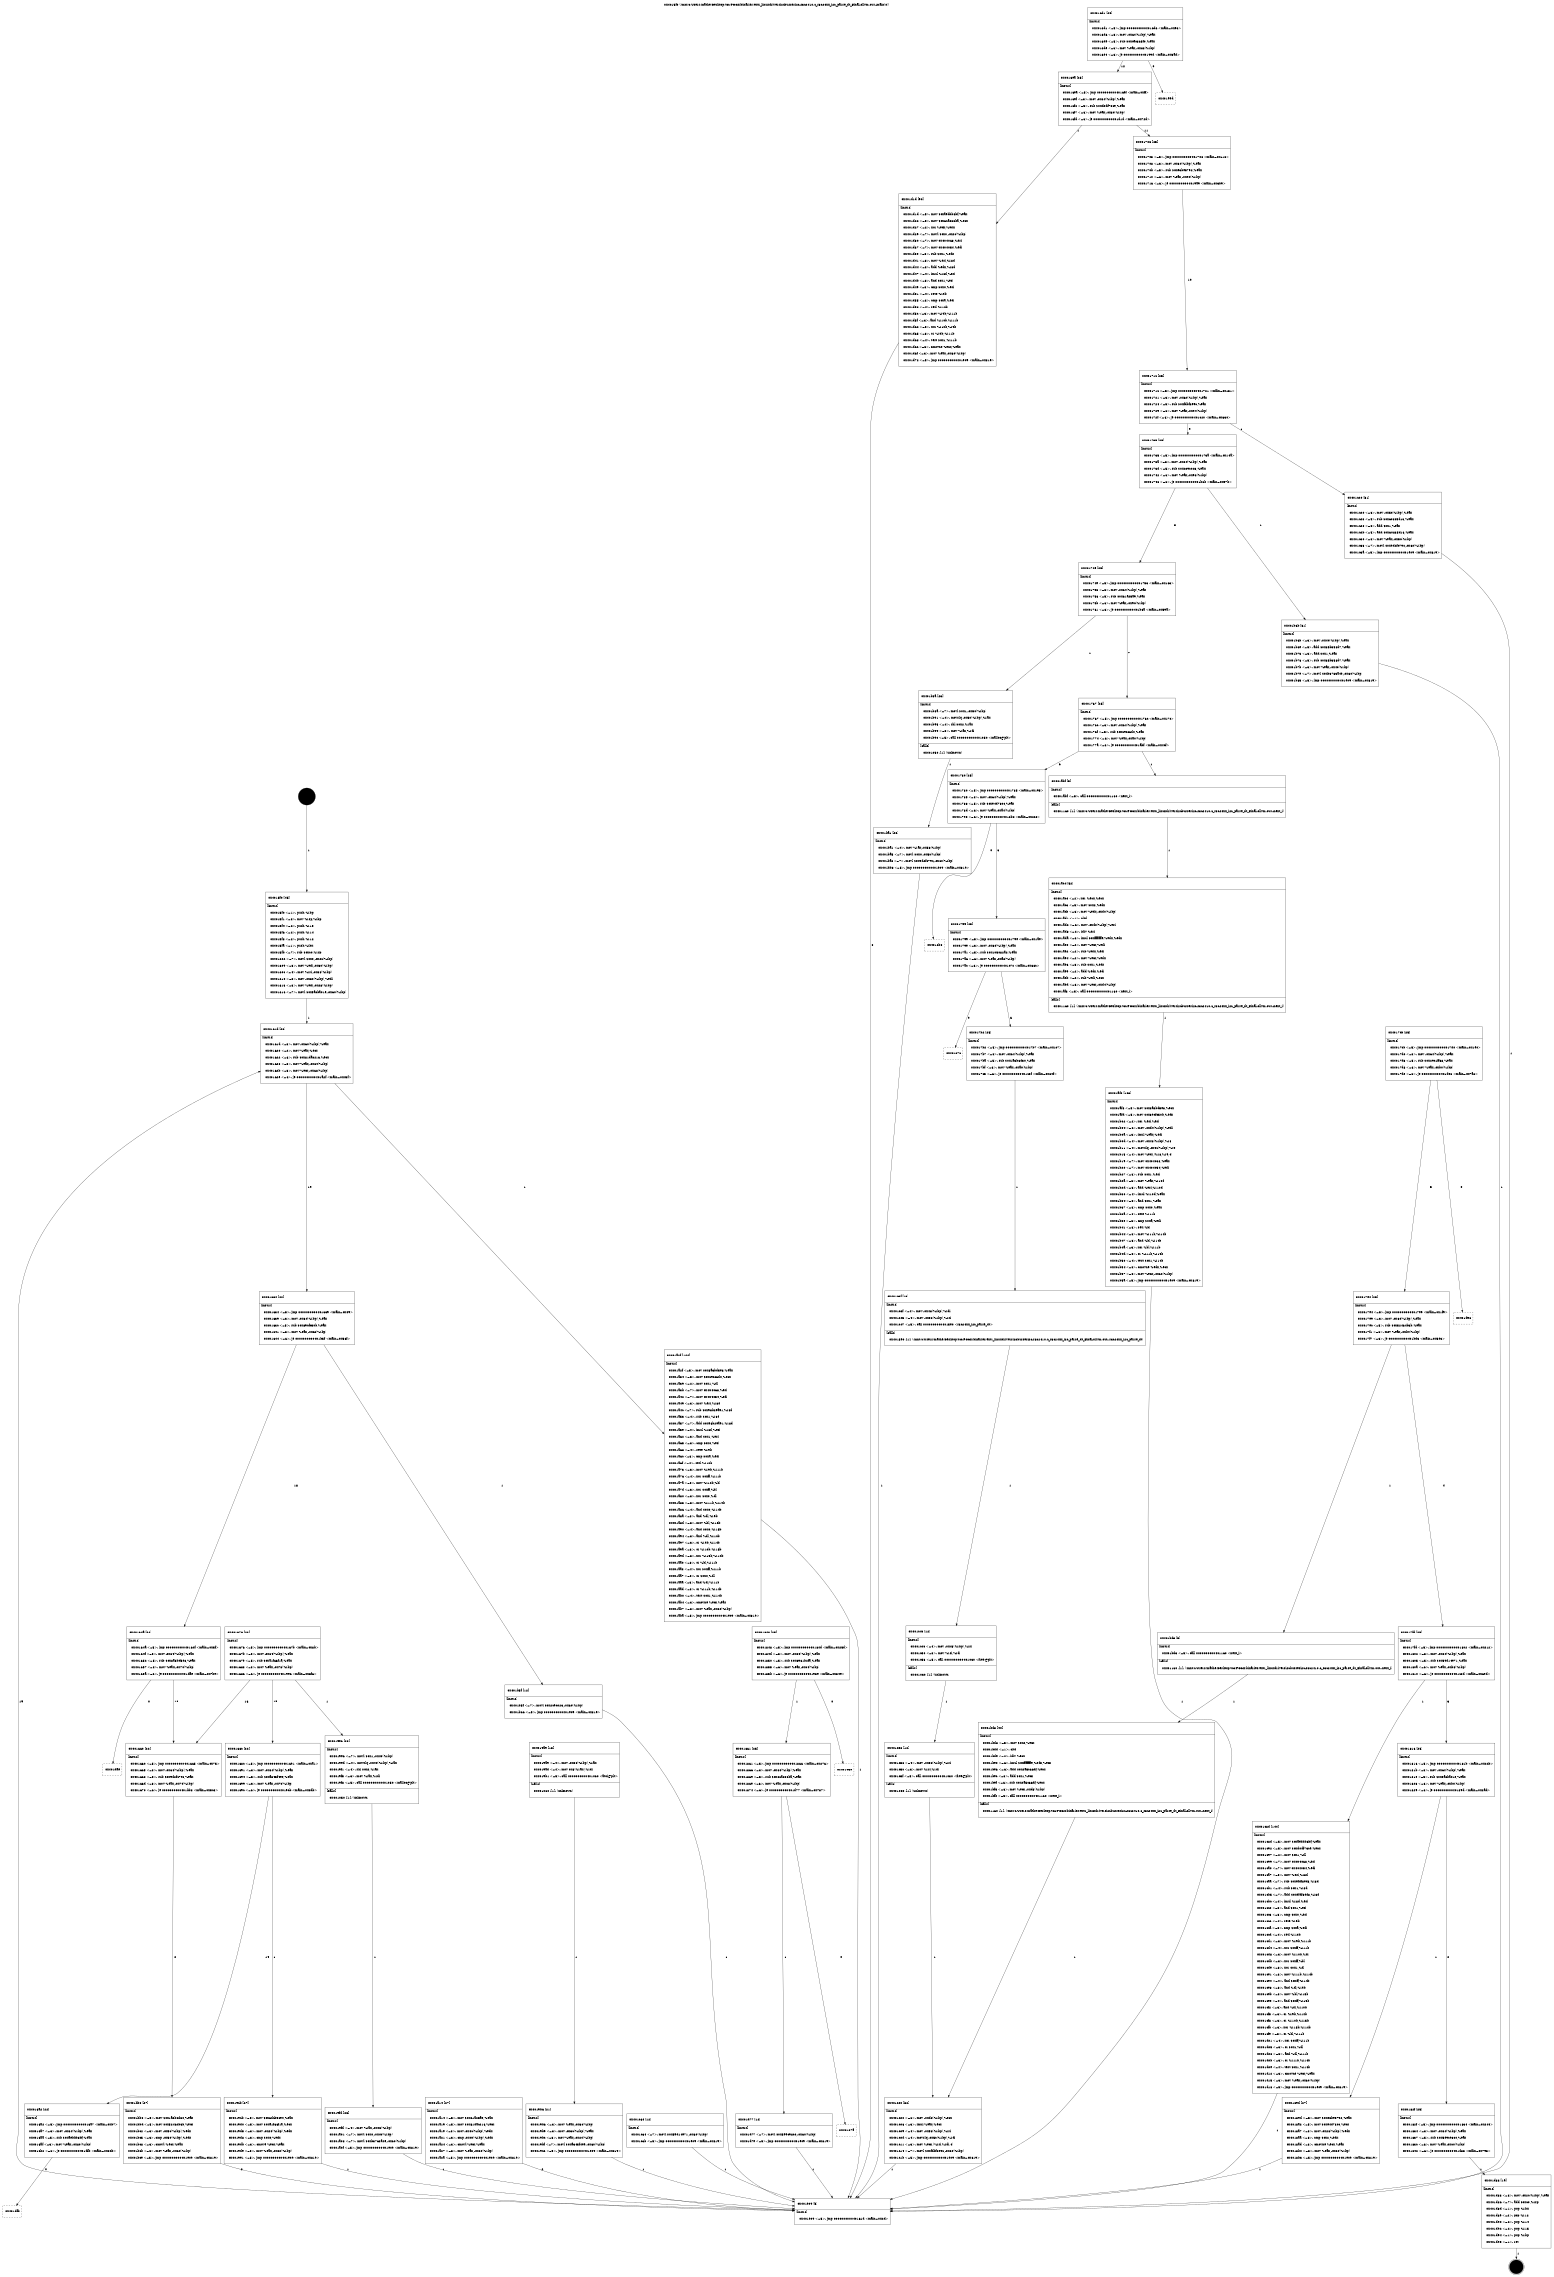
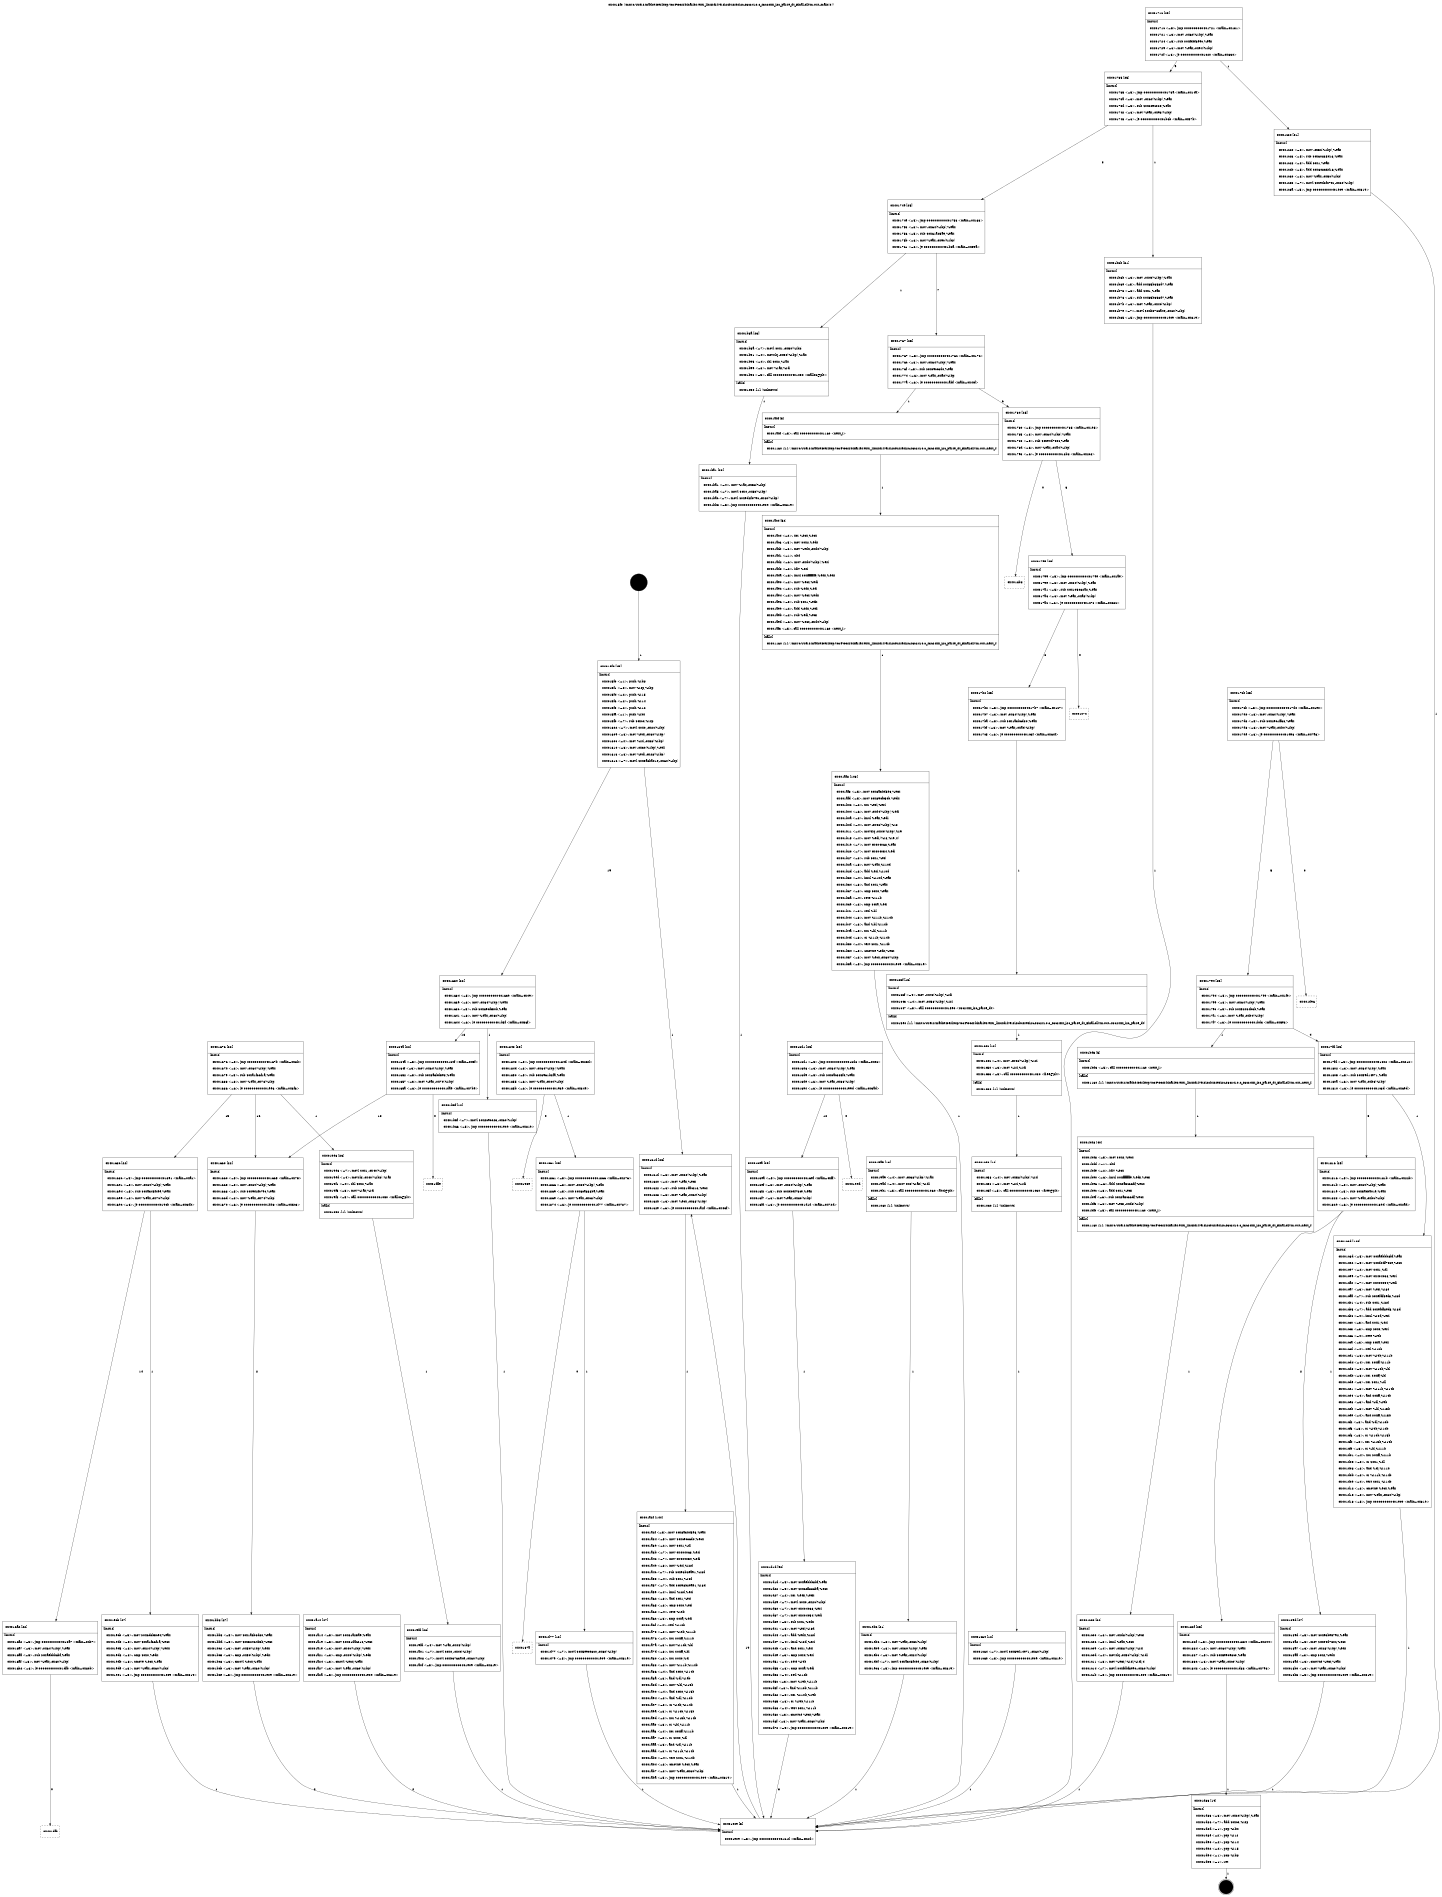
(1182, 163) -> none
(307, 1186) -> (557, 870)
(931, 1946) -> (1017, 1420)
